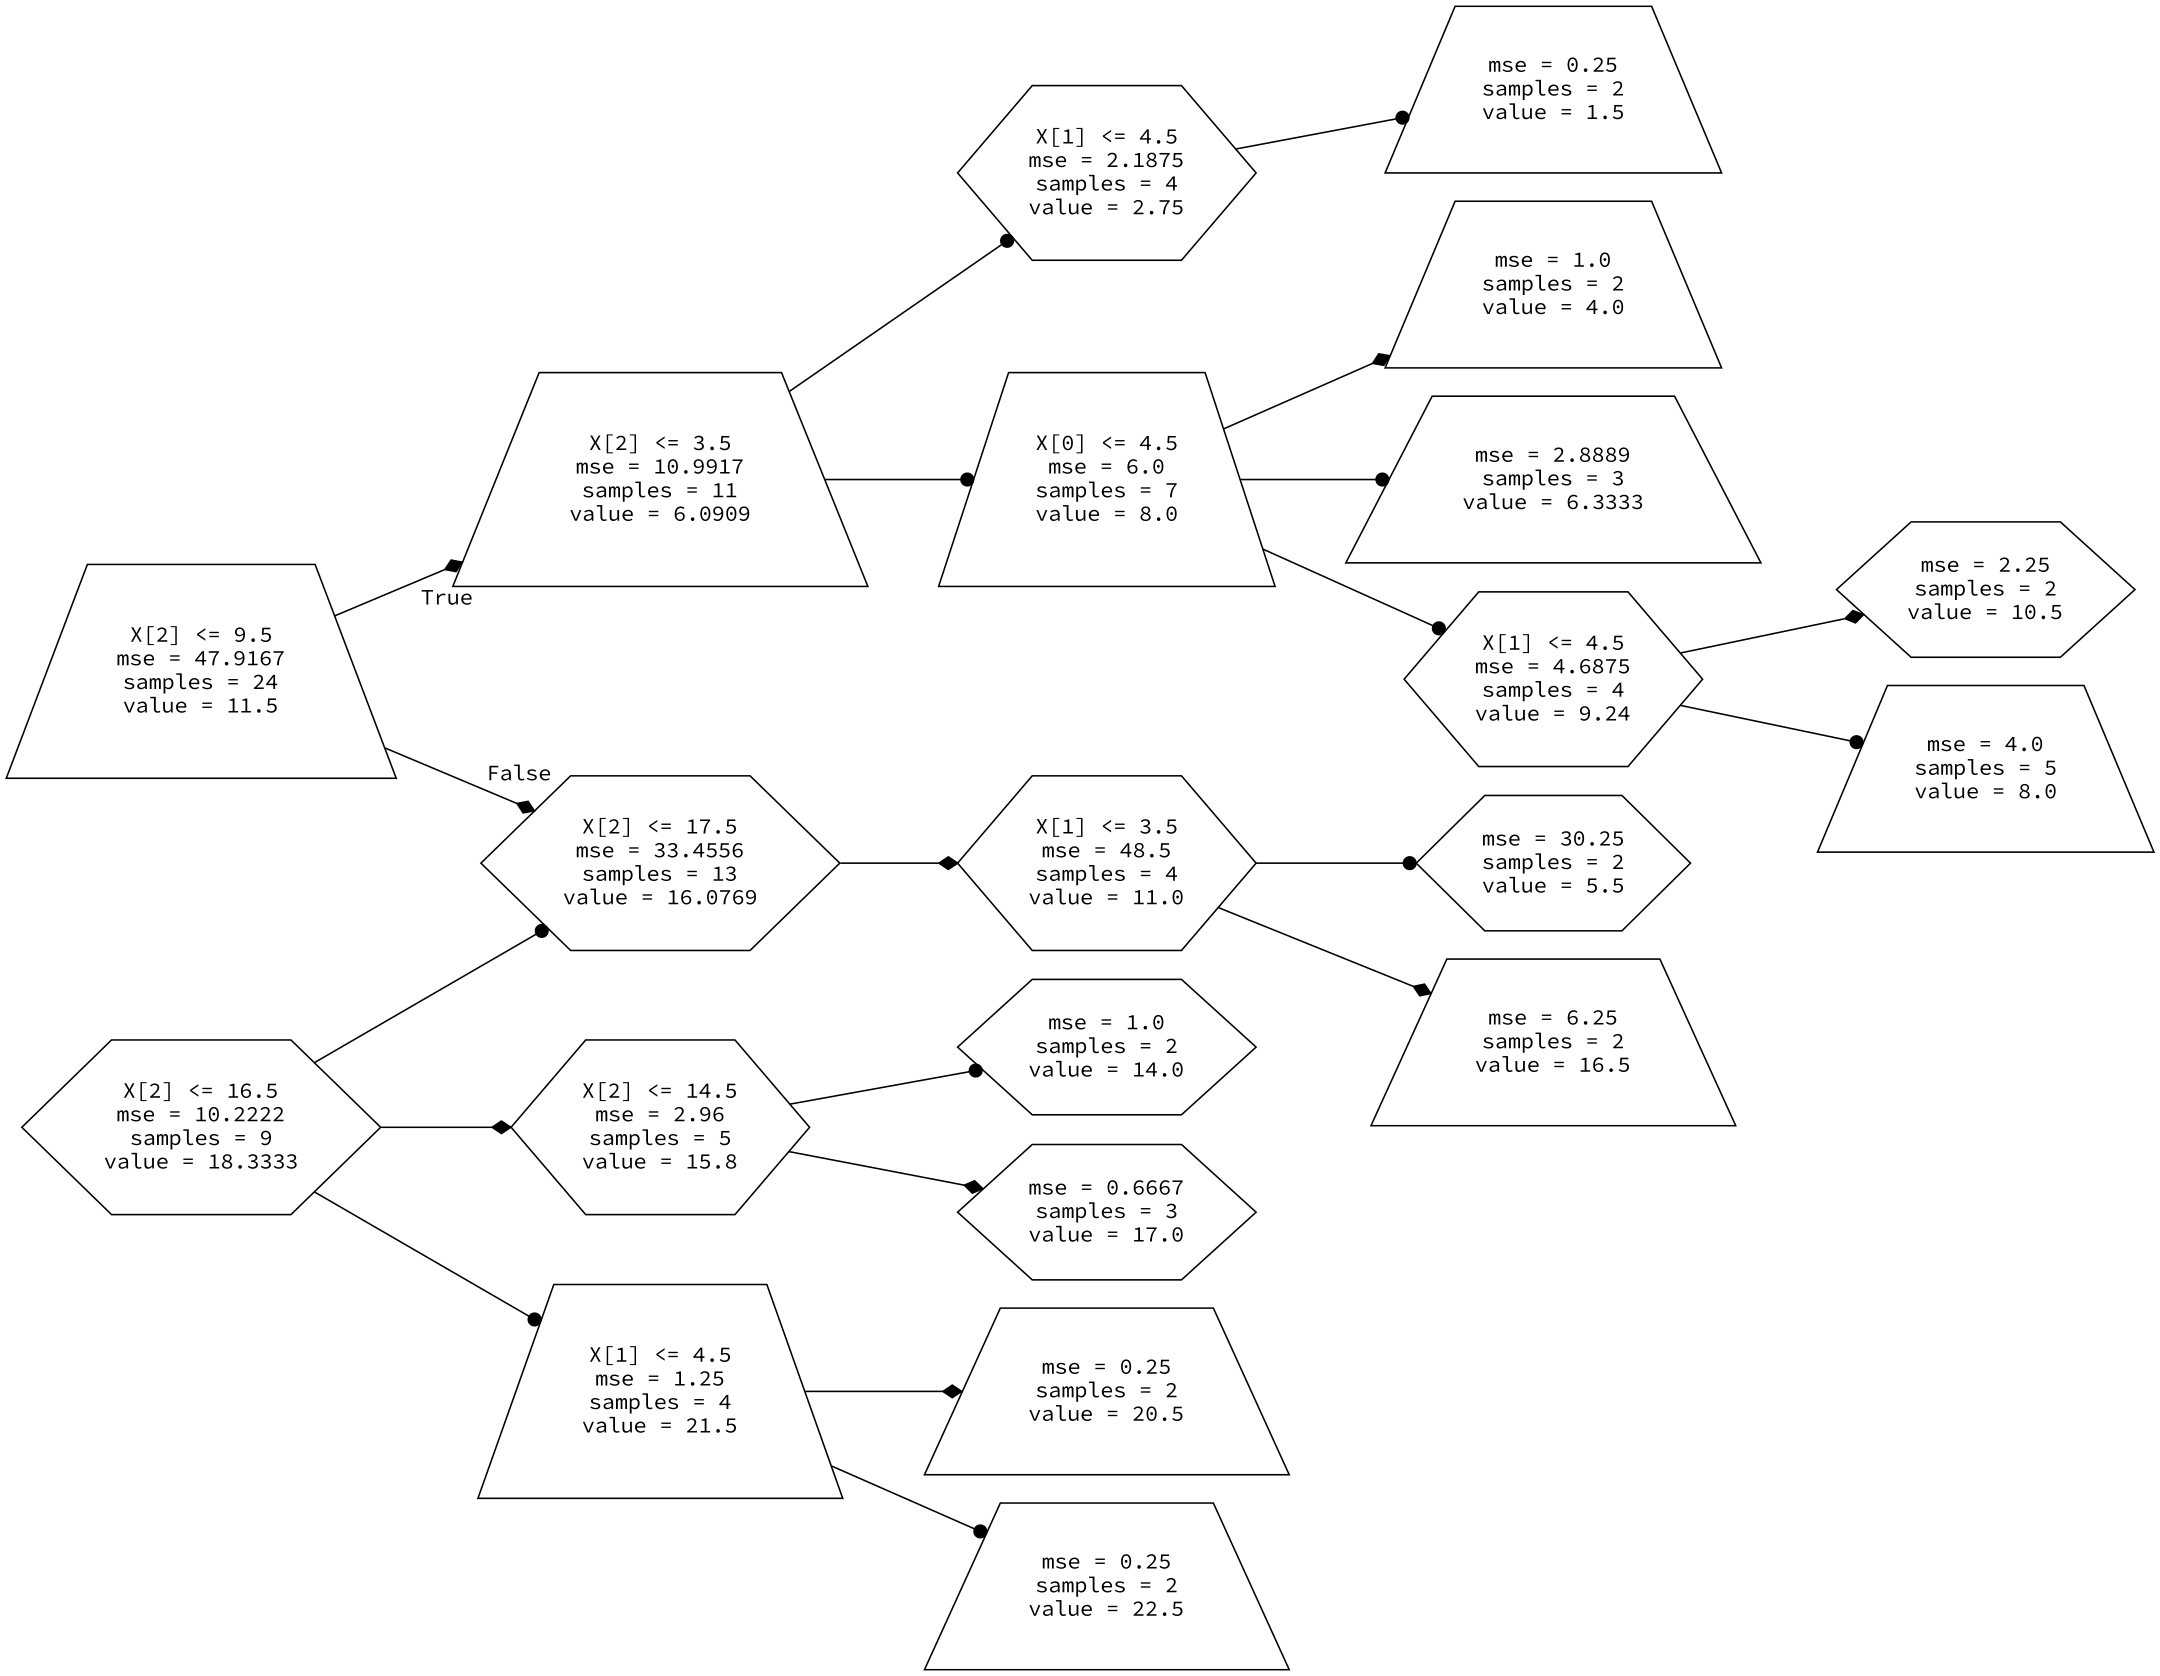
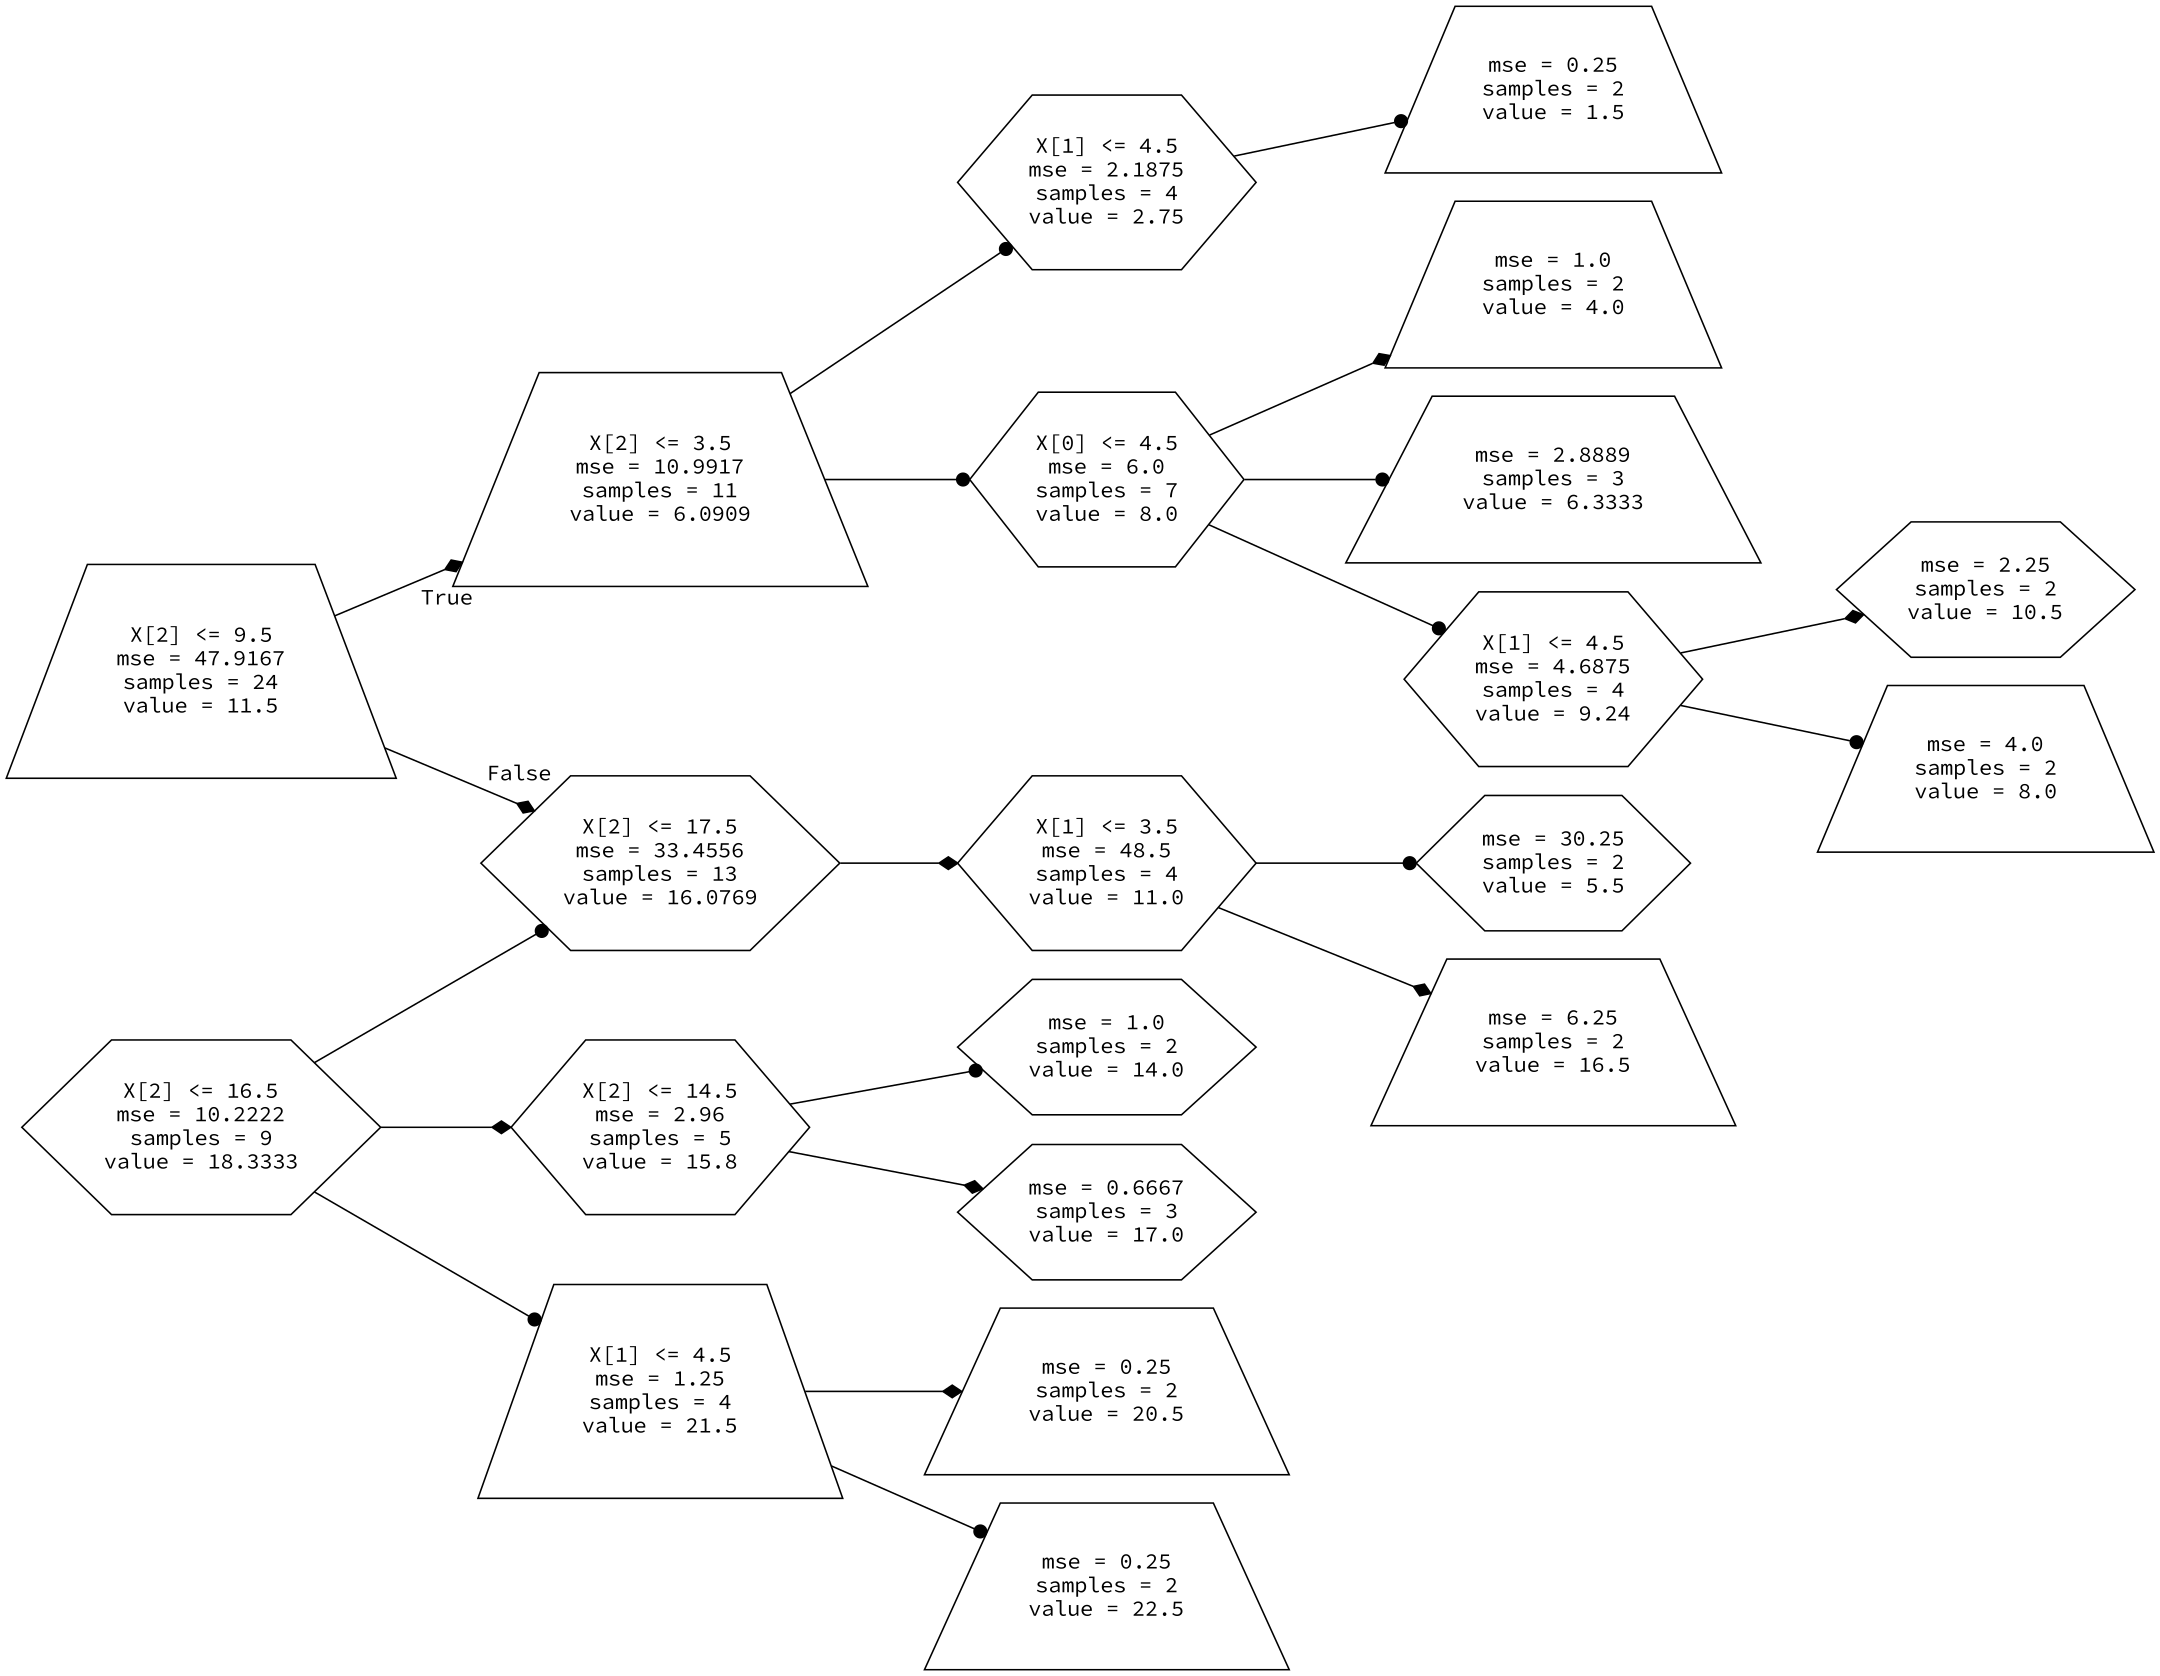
(1107, 480) -> (1107, 480)
(1986, 769) -> (1986, 769)
